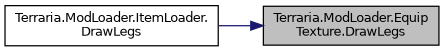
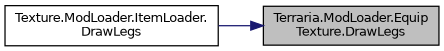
(112, 26) -> (112, 26)
